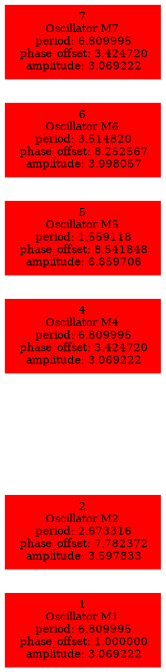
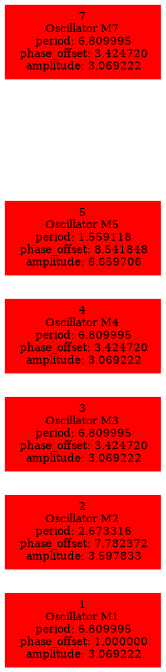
(83, 140) -> none
none -> (83, 434)
